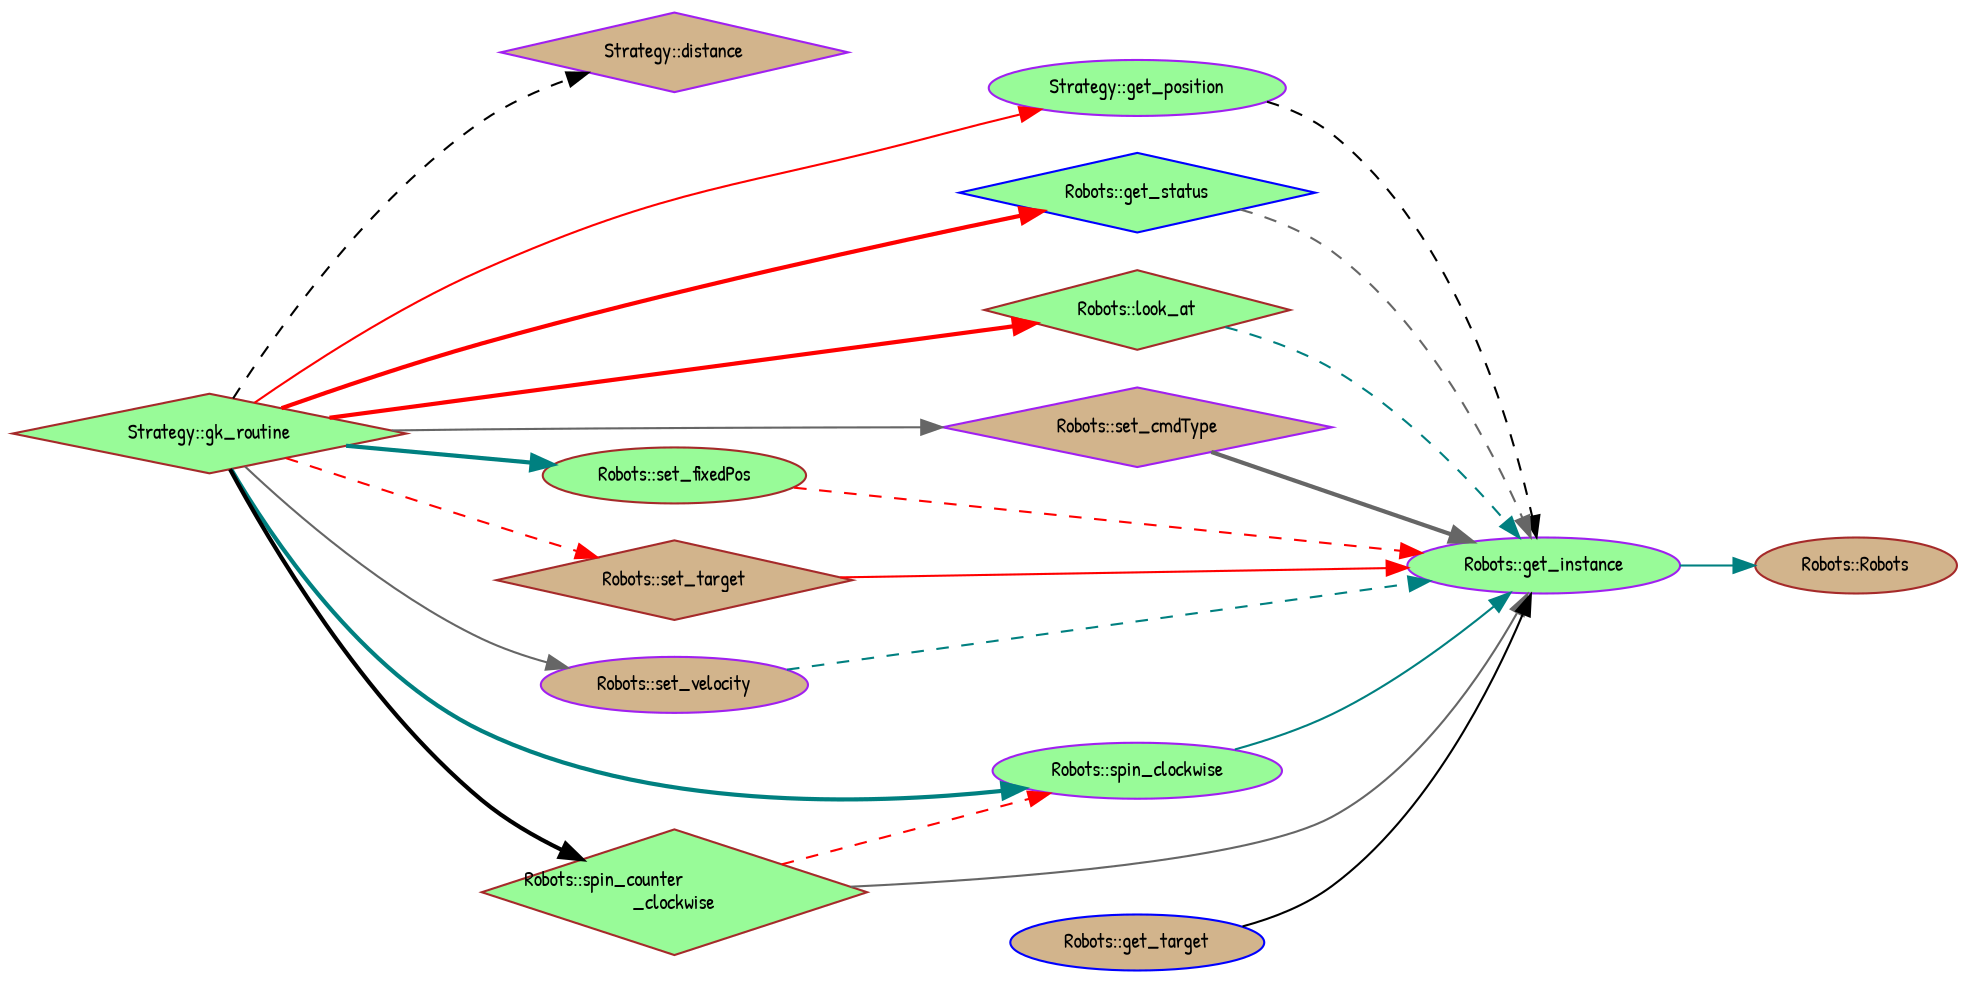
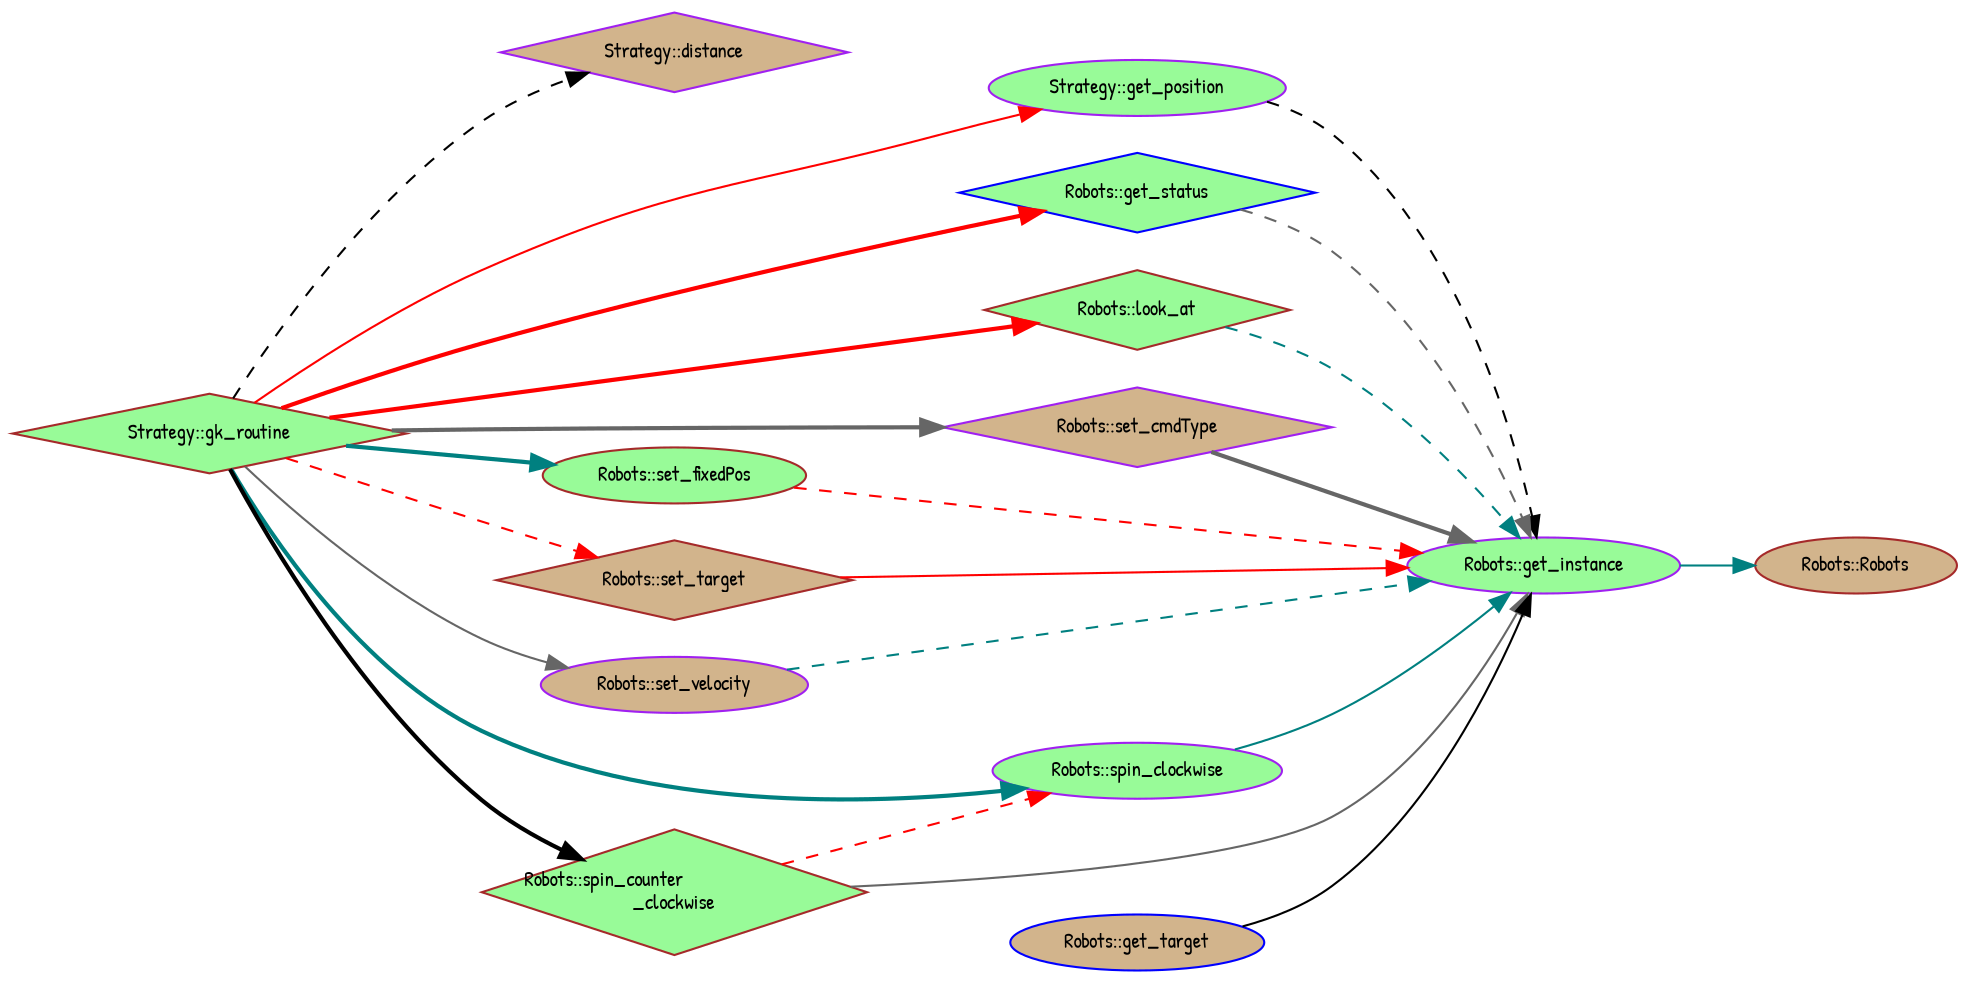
(656, 428) -> (656, 428)
